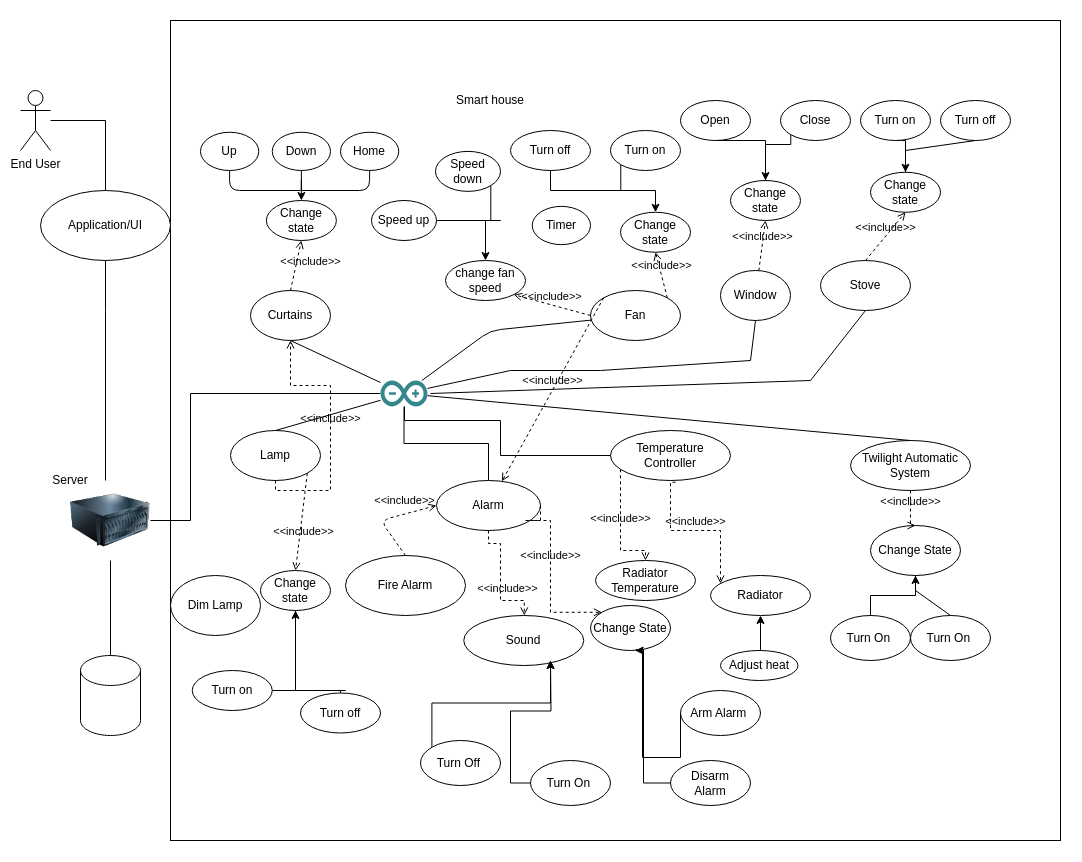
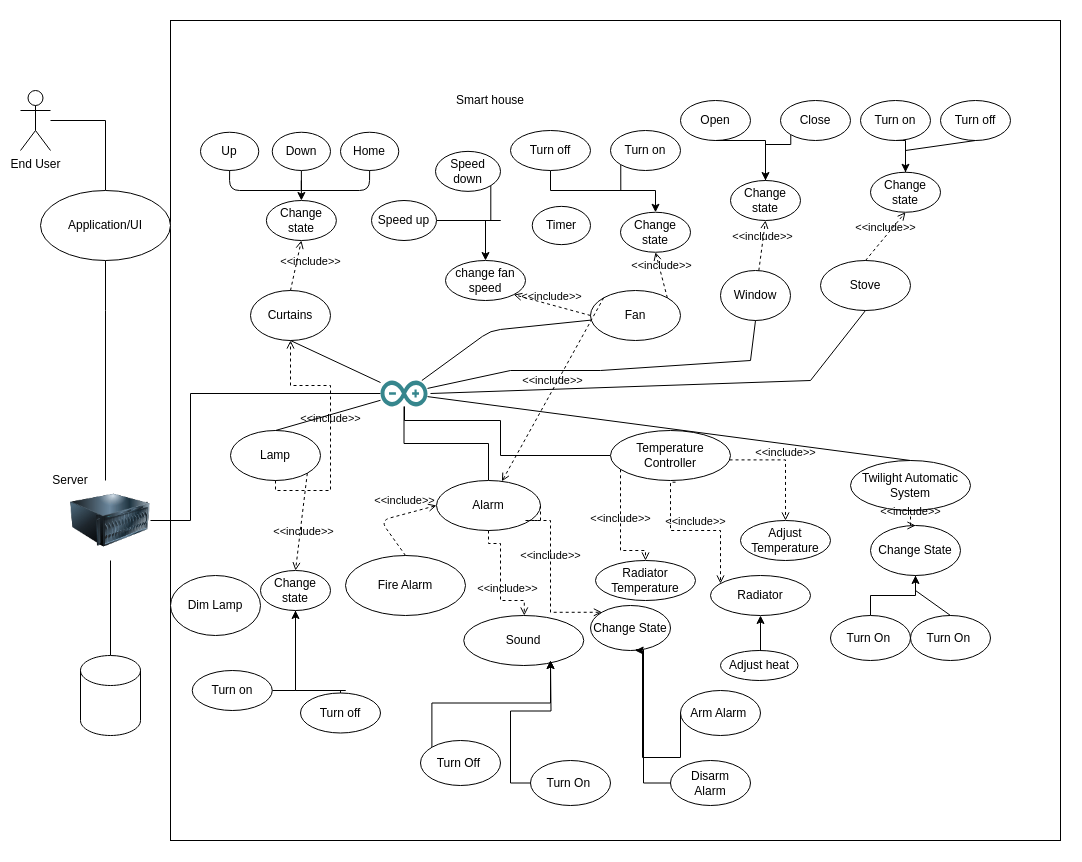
none -> (786, 461)
(911, 466) -> (911, 486)
none -> (786, 541)
